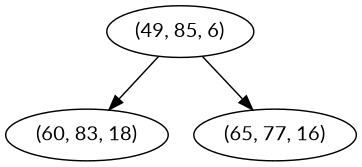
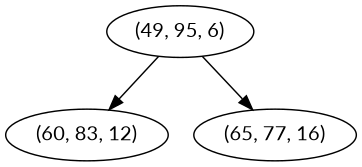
(180, 32) -> (180, 32)
(87, 135) -> (87, 135)
